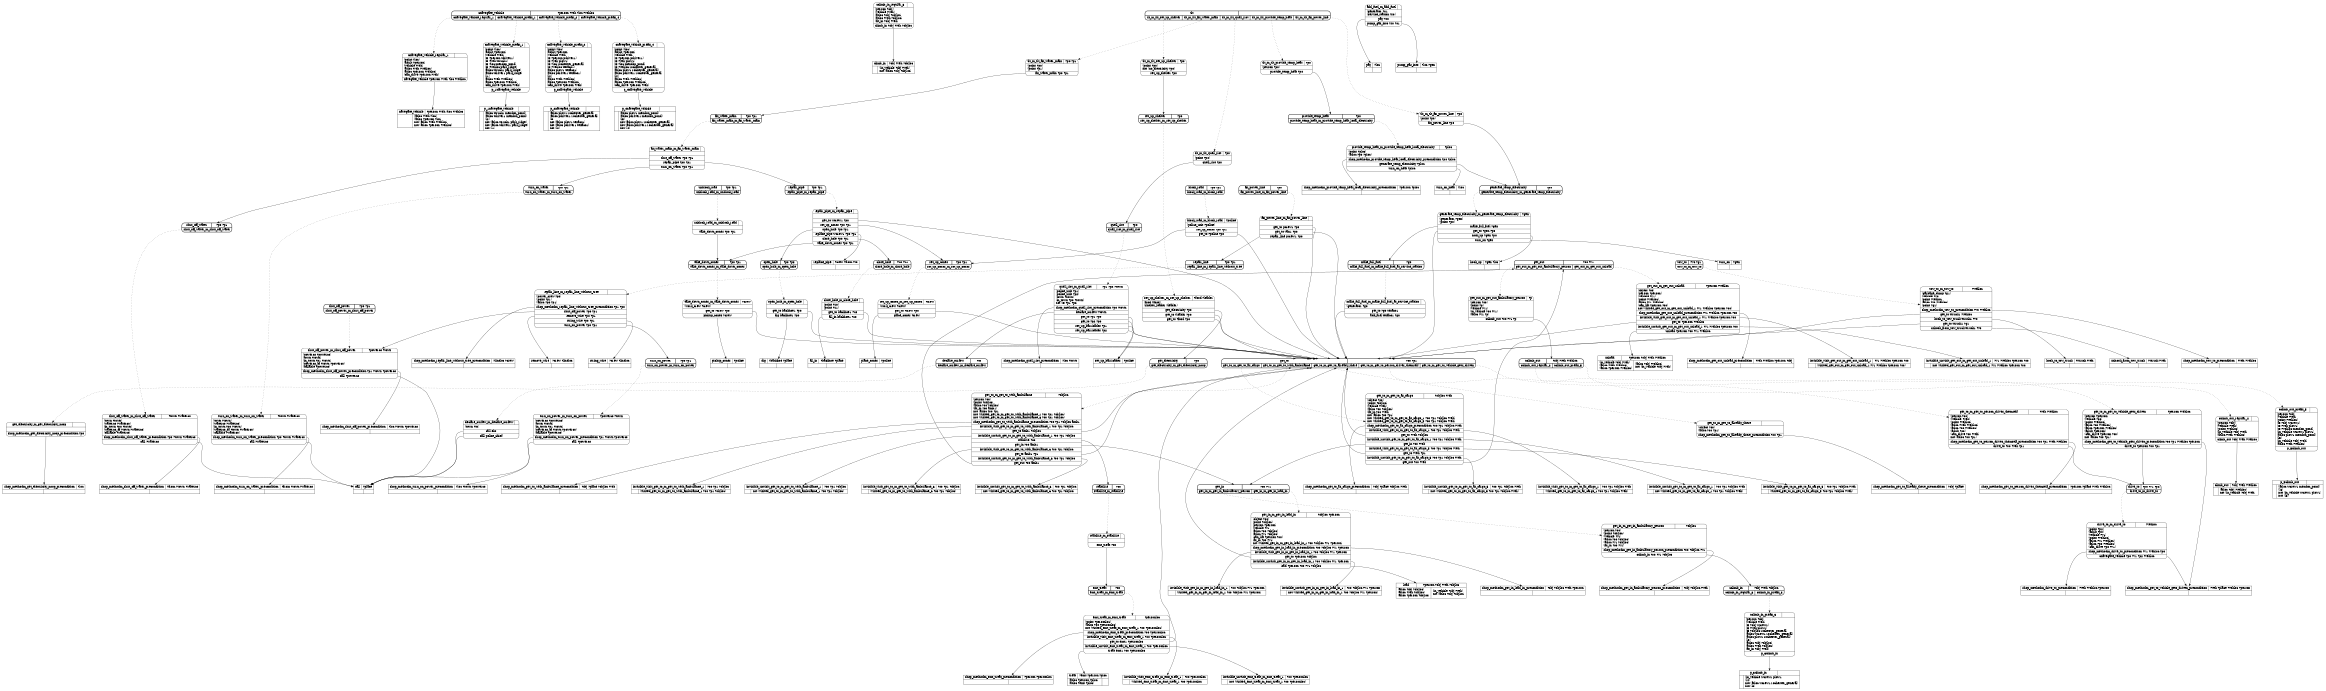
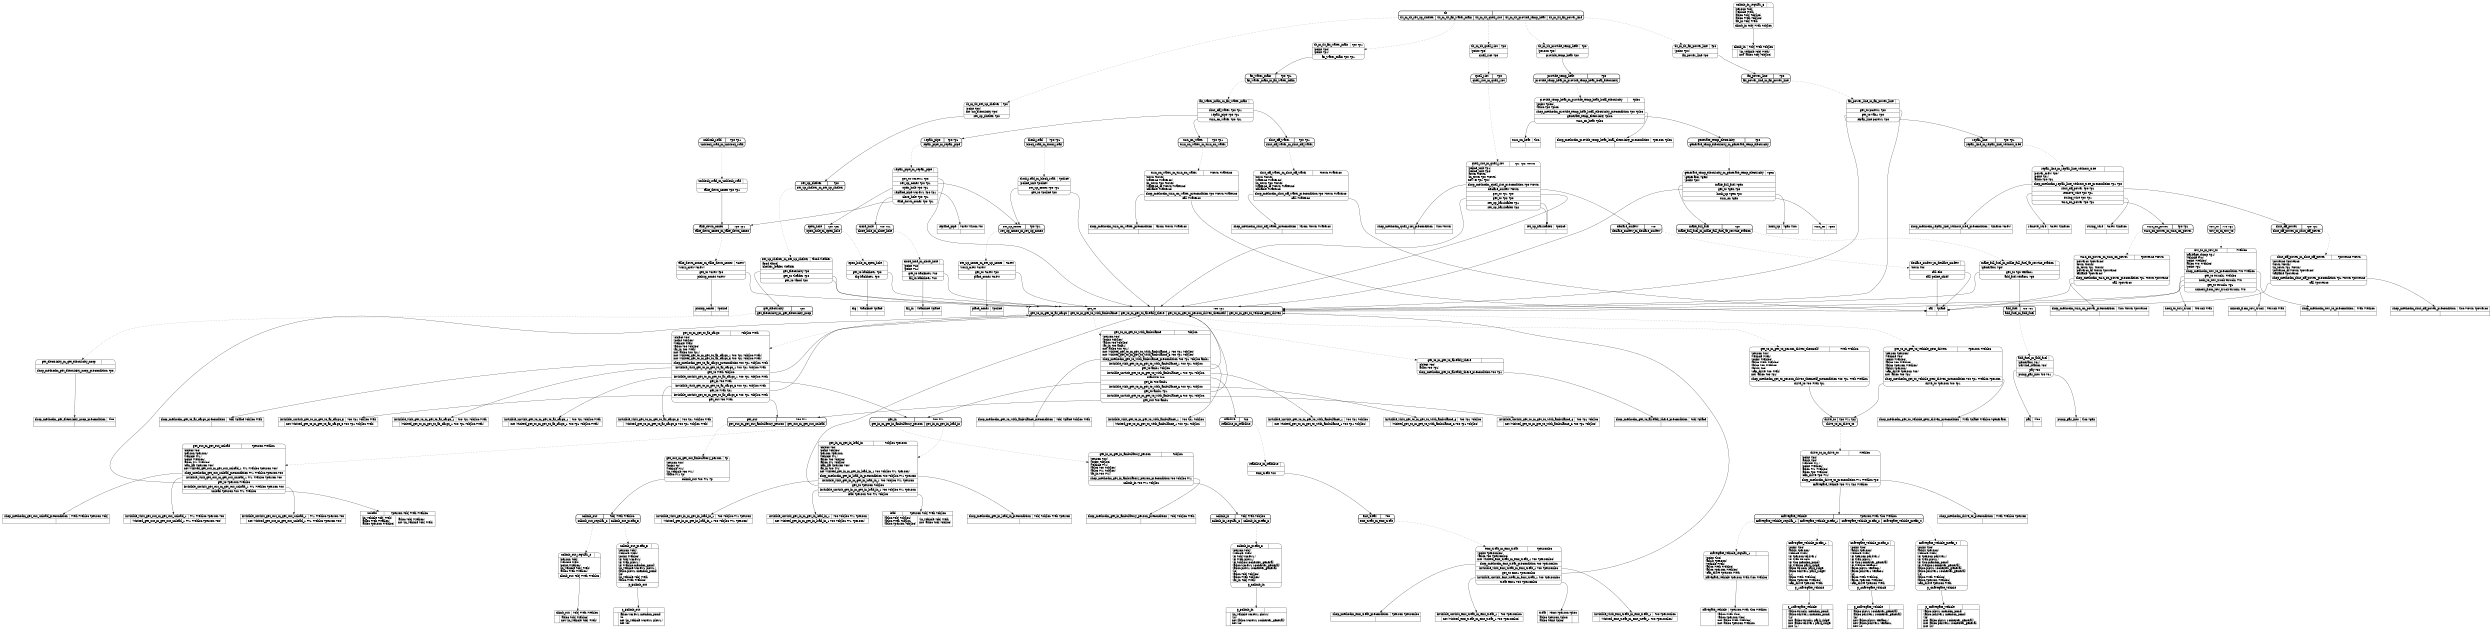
(1500, 145) -> (1736, 65)
(1153, 183) -> (1489, 65)
none -> (2019, 311)
(458, 323) -> (2205, 200)
(2046, 489) -> none
(2177, 570) -> (1840, 500)
(2230, 588) -> (1984, 420)
